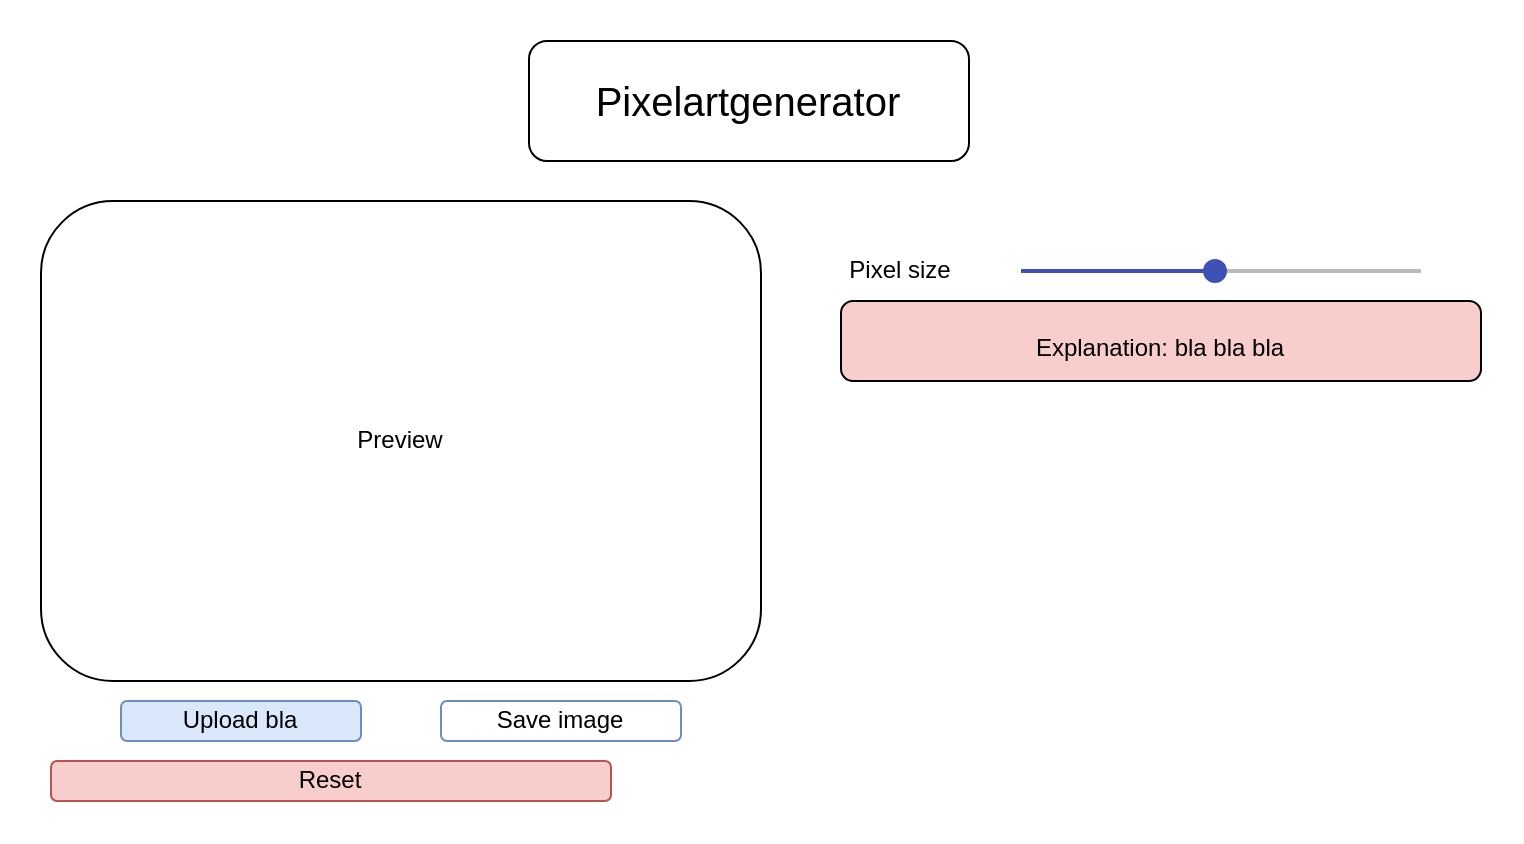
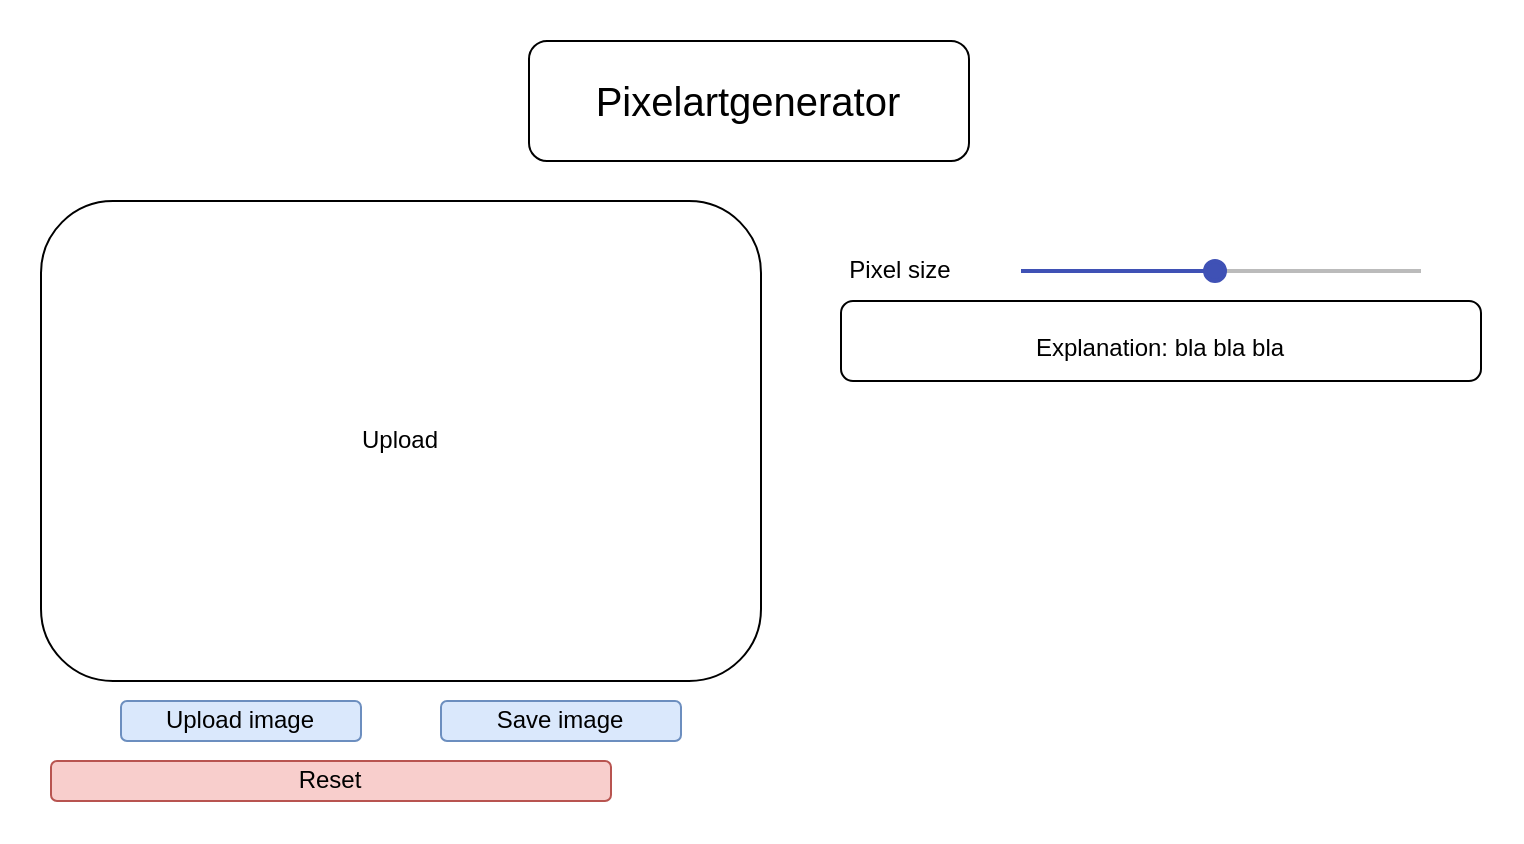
(1161, 341) -> (1161, 341)
(401, 441) -> (401, 441)
(241, 721) -> (241, 721)
(561, 721) -> (561, 721)
